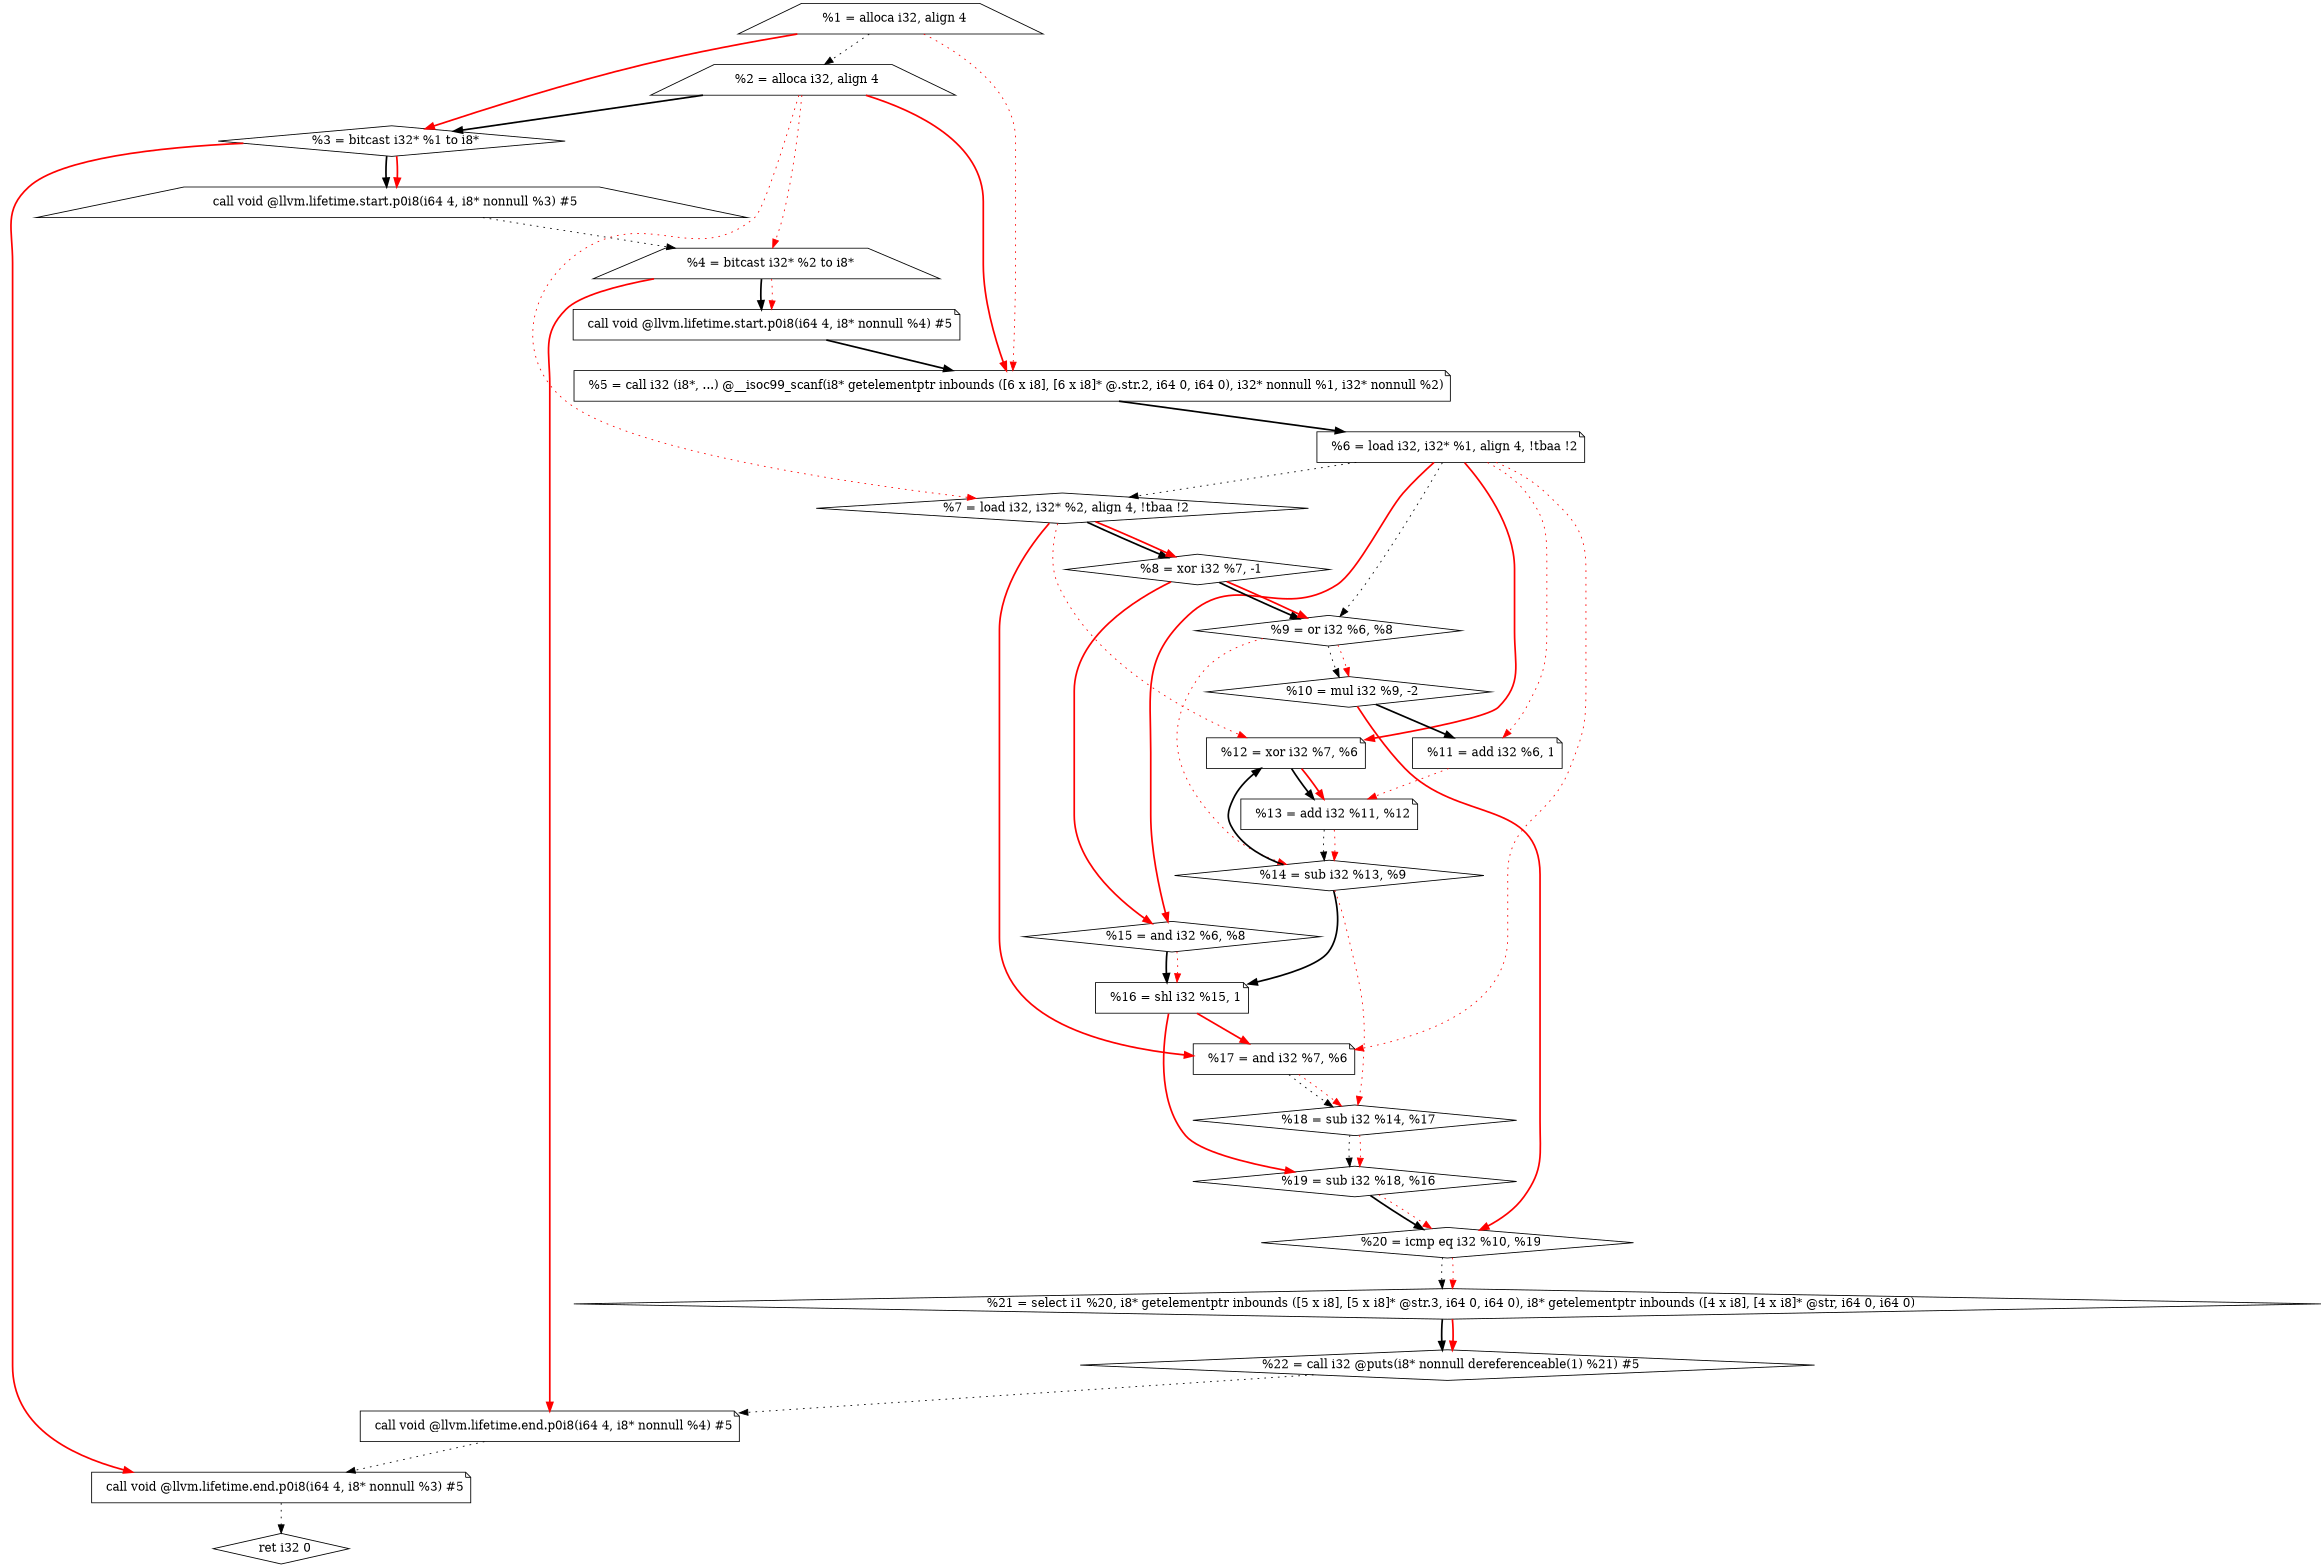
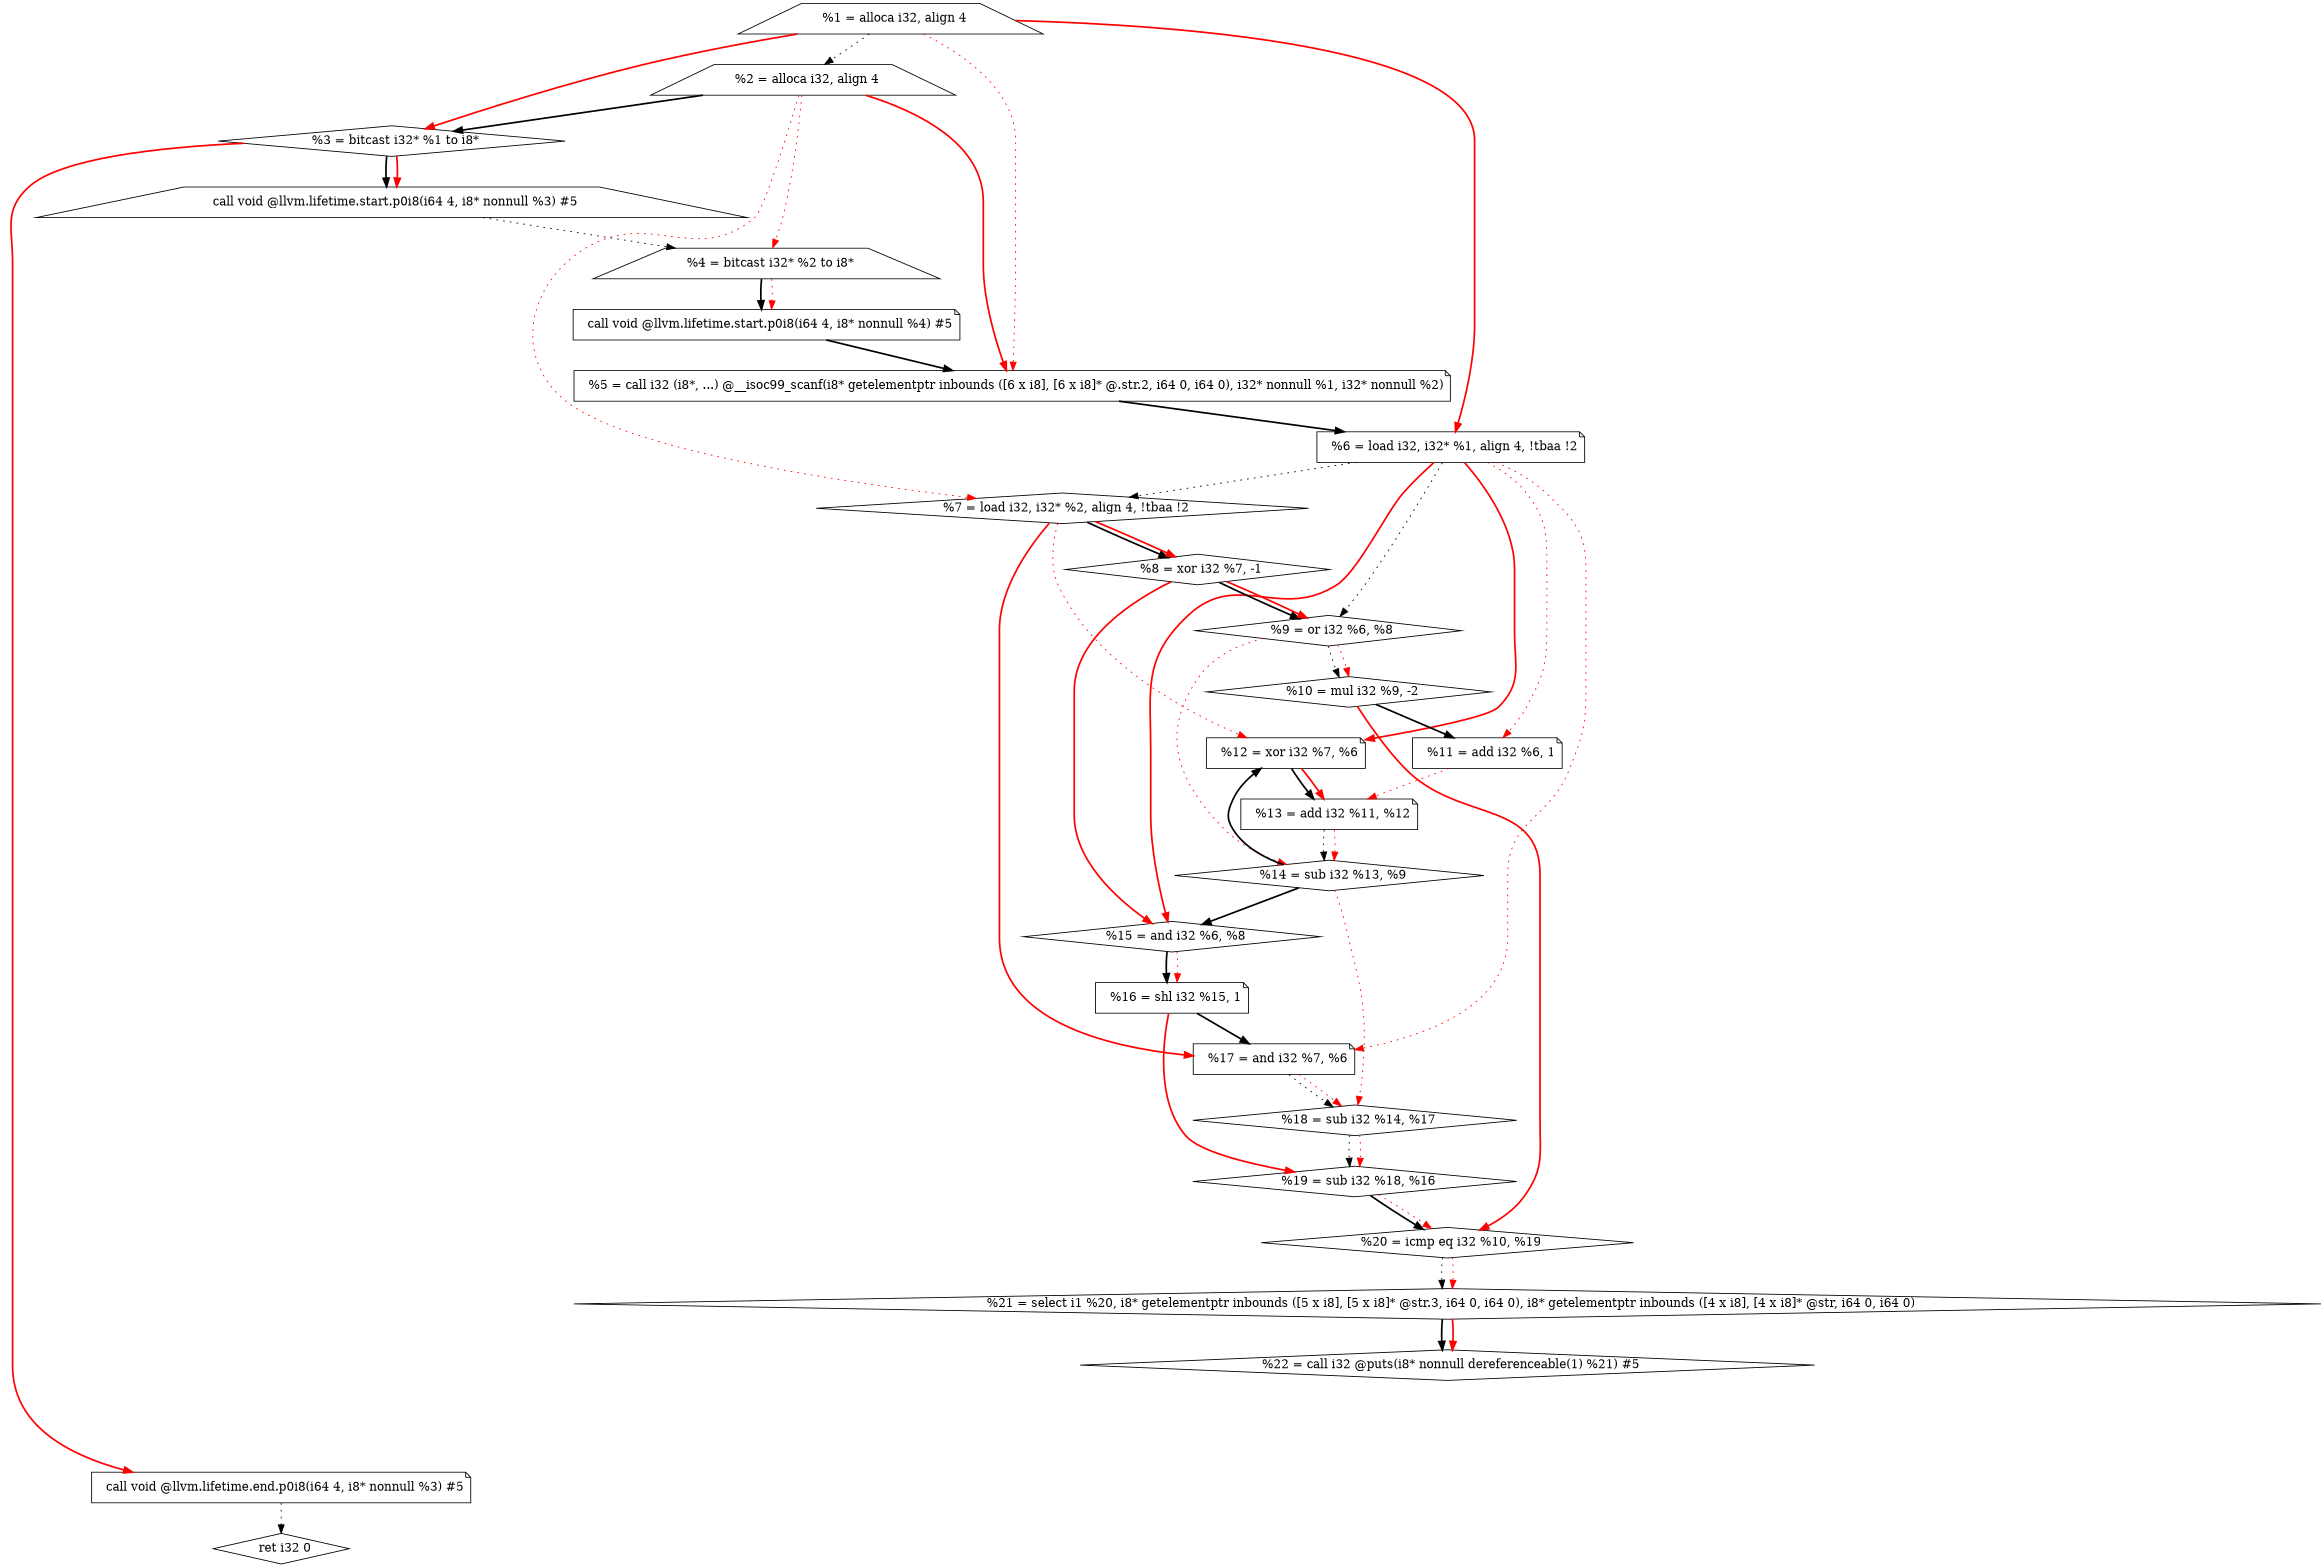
none -> (1401, 73)
(1323, 957) -> (1255, 905)
(1219, 1026) -> (1219, 1026)
(550, 1426) -> none
